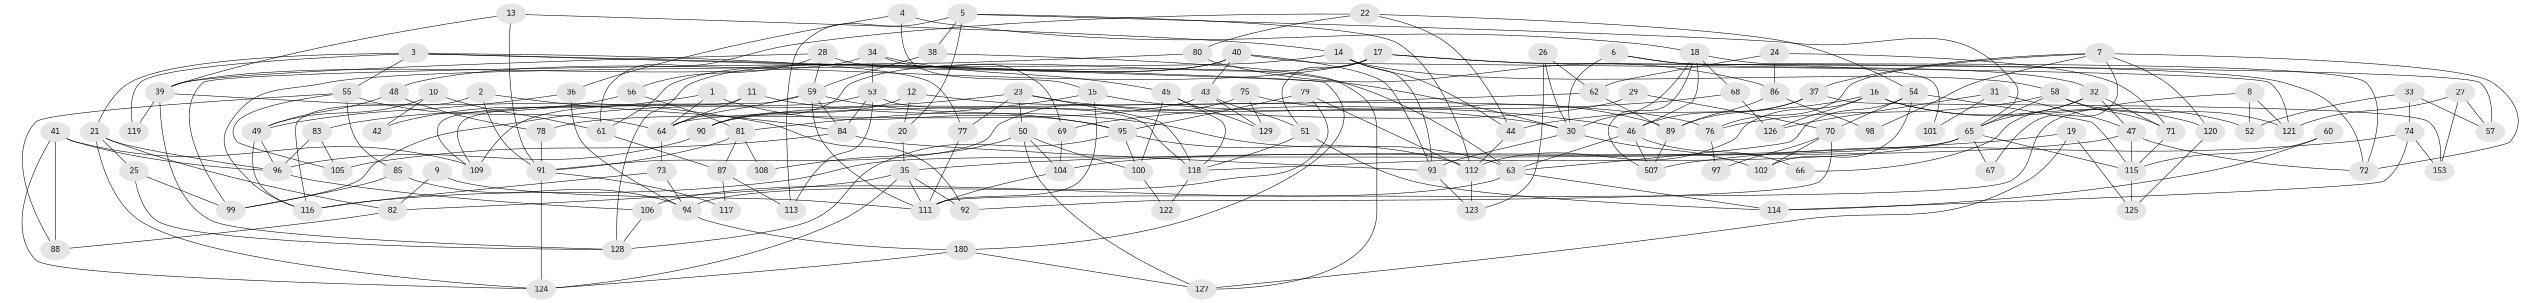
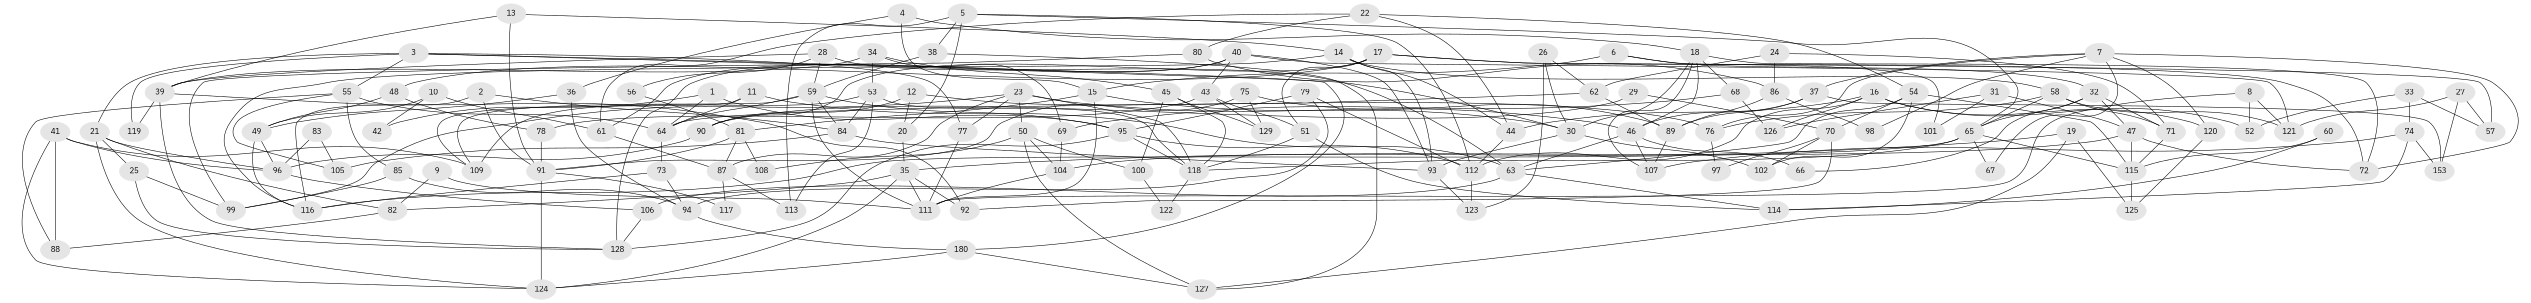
(1574, 84) -> (1341, 73)
(416, 115) -> none
(1130, 152) -> (1158, 152)
none -> (890, 153)
(1651, 171) -> (1651, 171)
